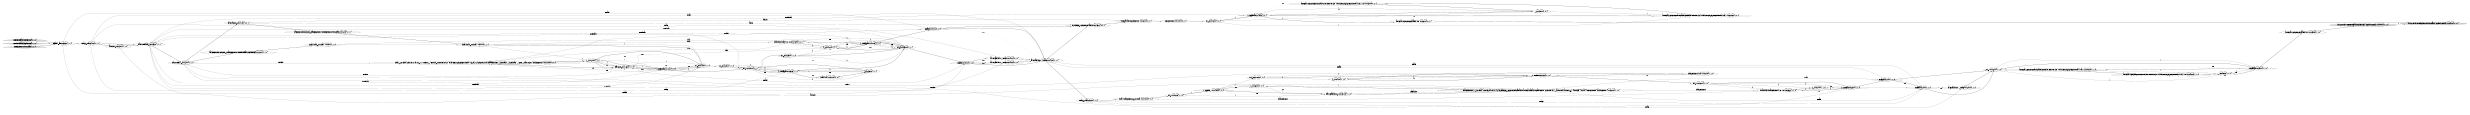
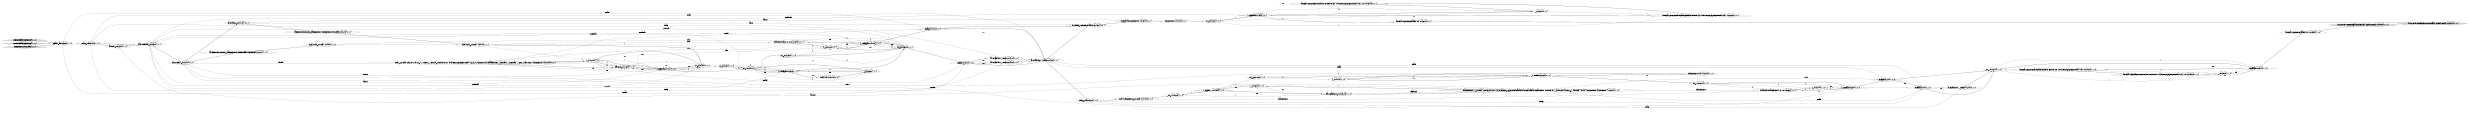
(365, 82) -> (365, 82)
